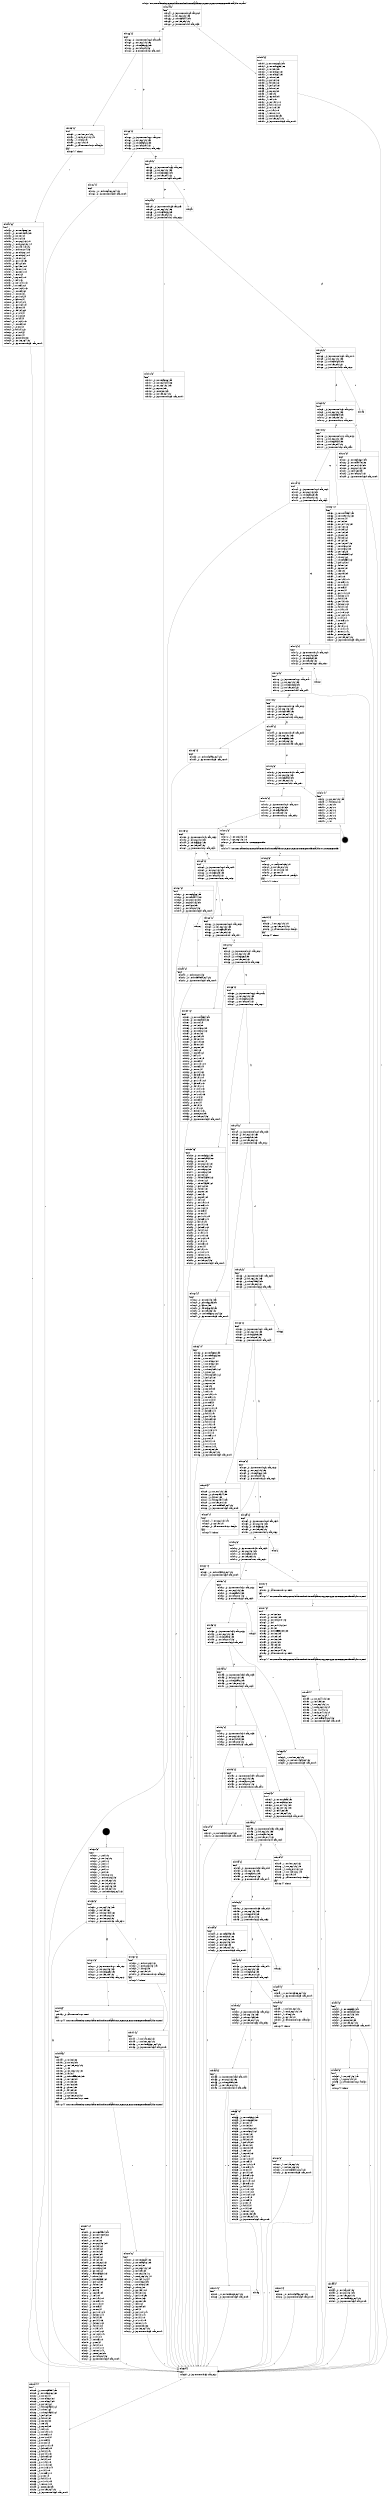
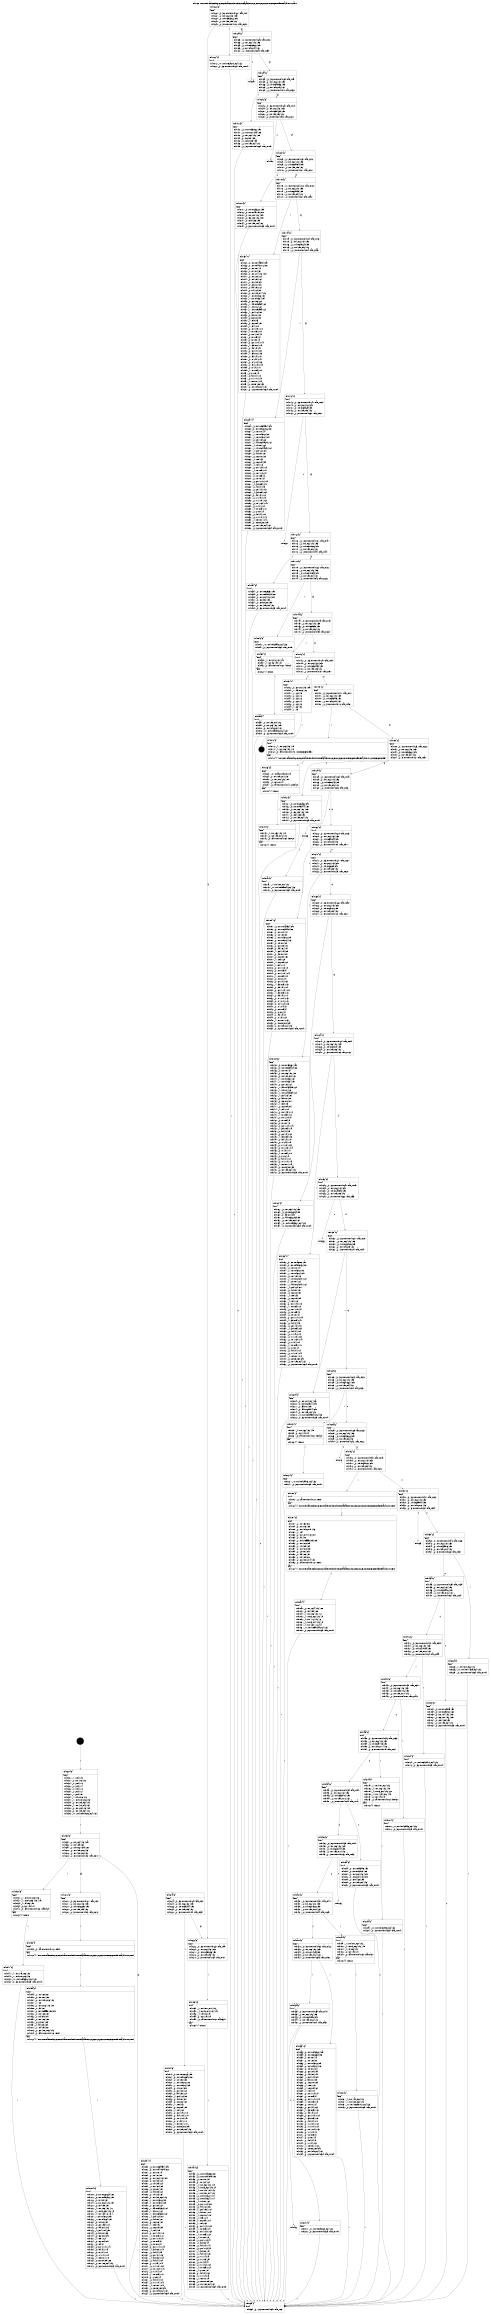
(143, 91) -> (207, 981)
(234, 1807) -> (402, 1758)
(350, 2048) -> (301, 644)
(128, 2403) -> (245, 1417)
